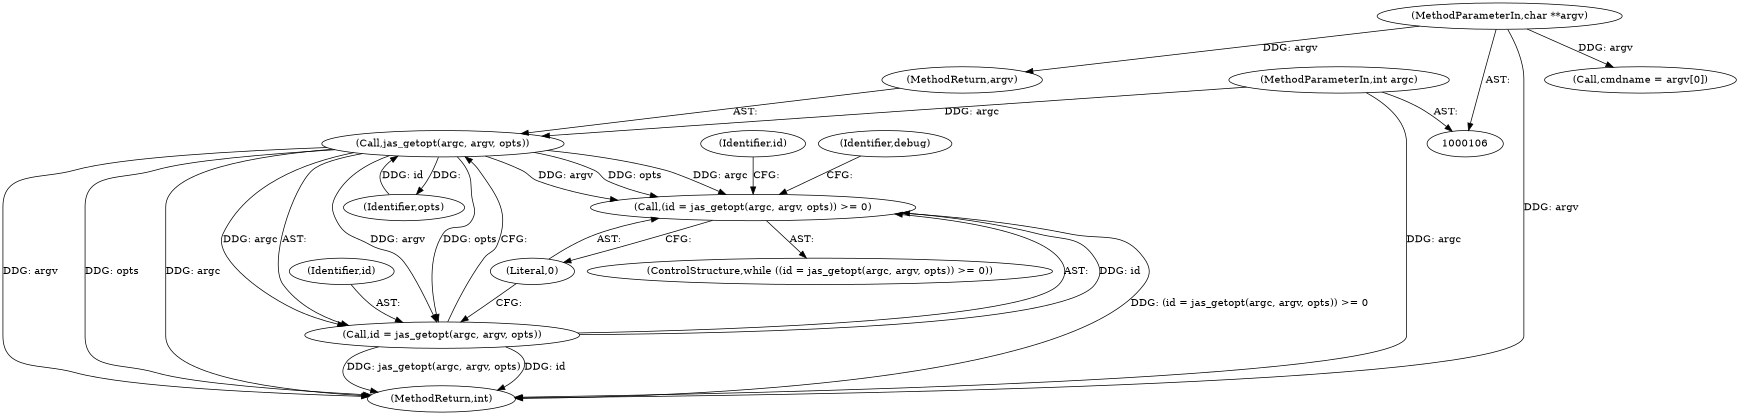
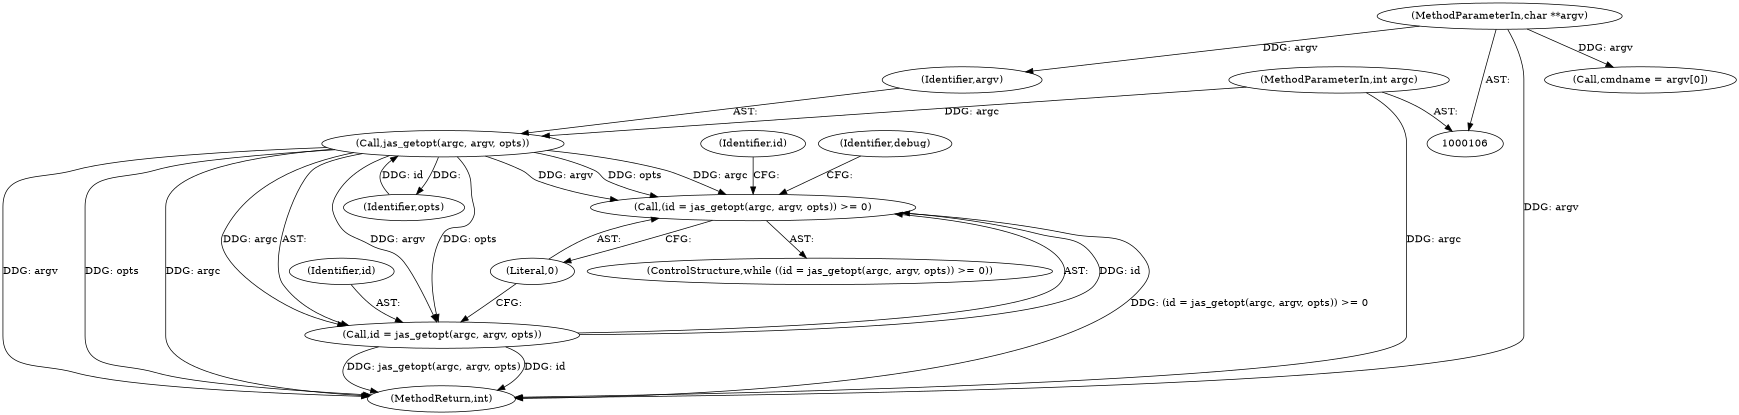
(962, 80) -> (962, 80)
(497, 244) -> none
